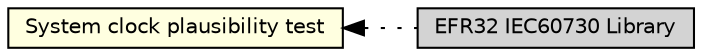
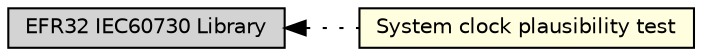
(391, 28) -> (333, 28)
